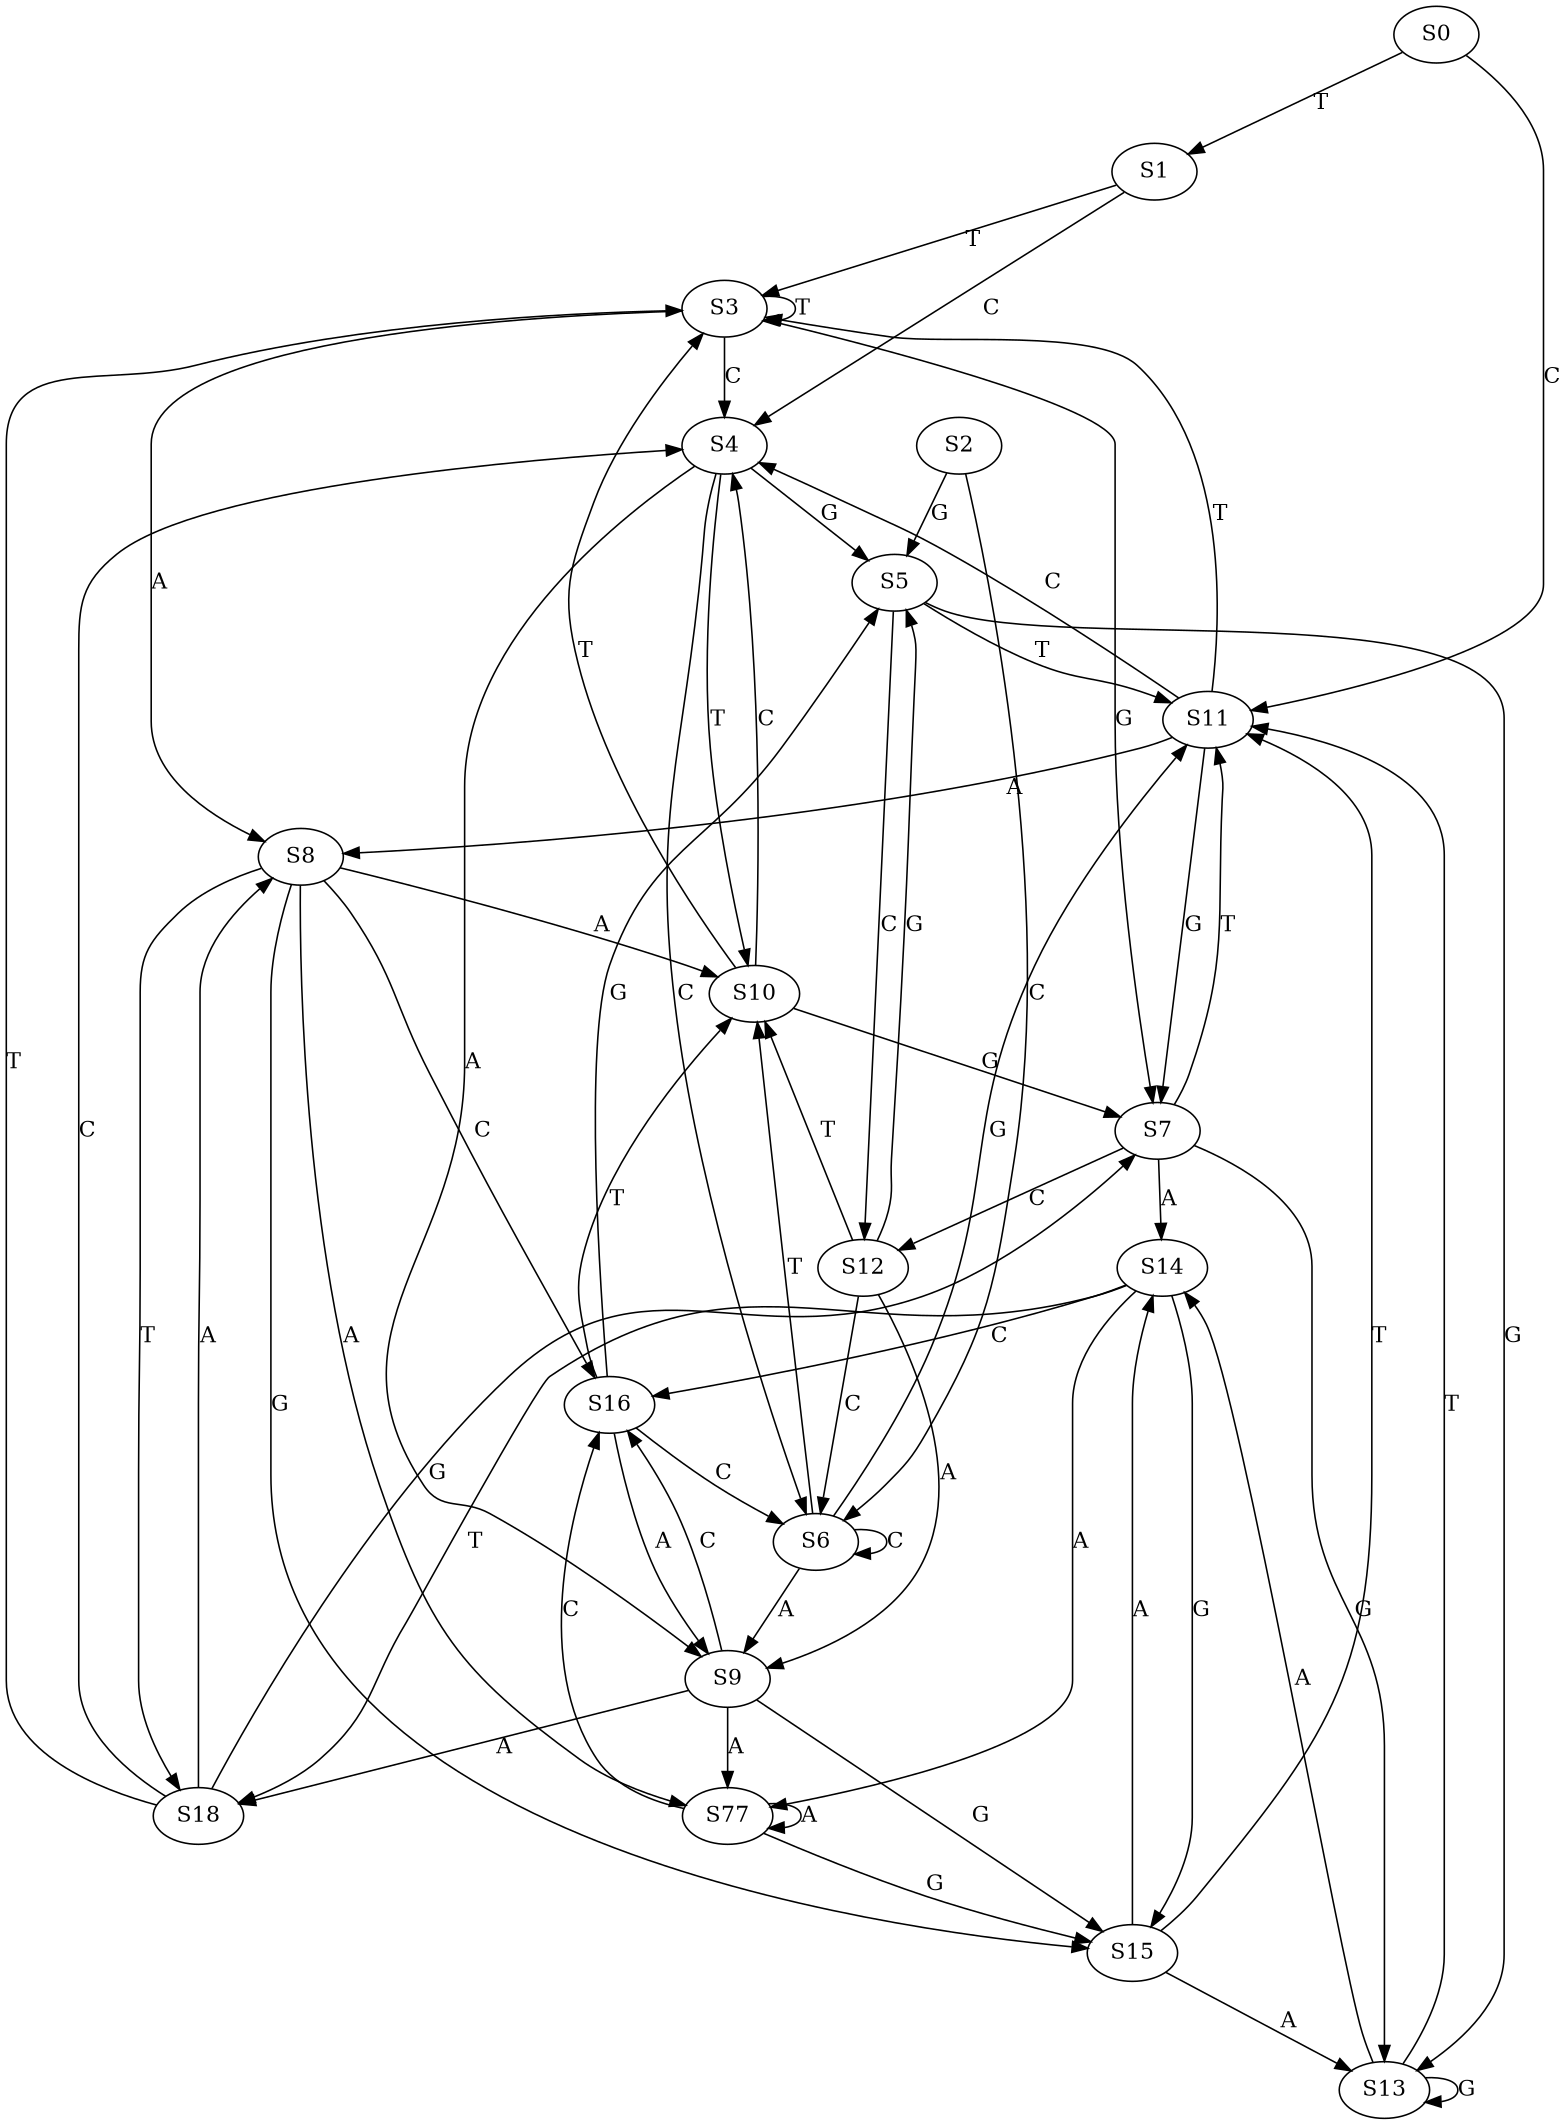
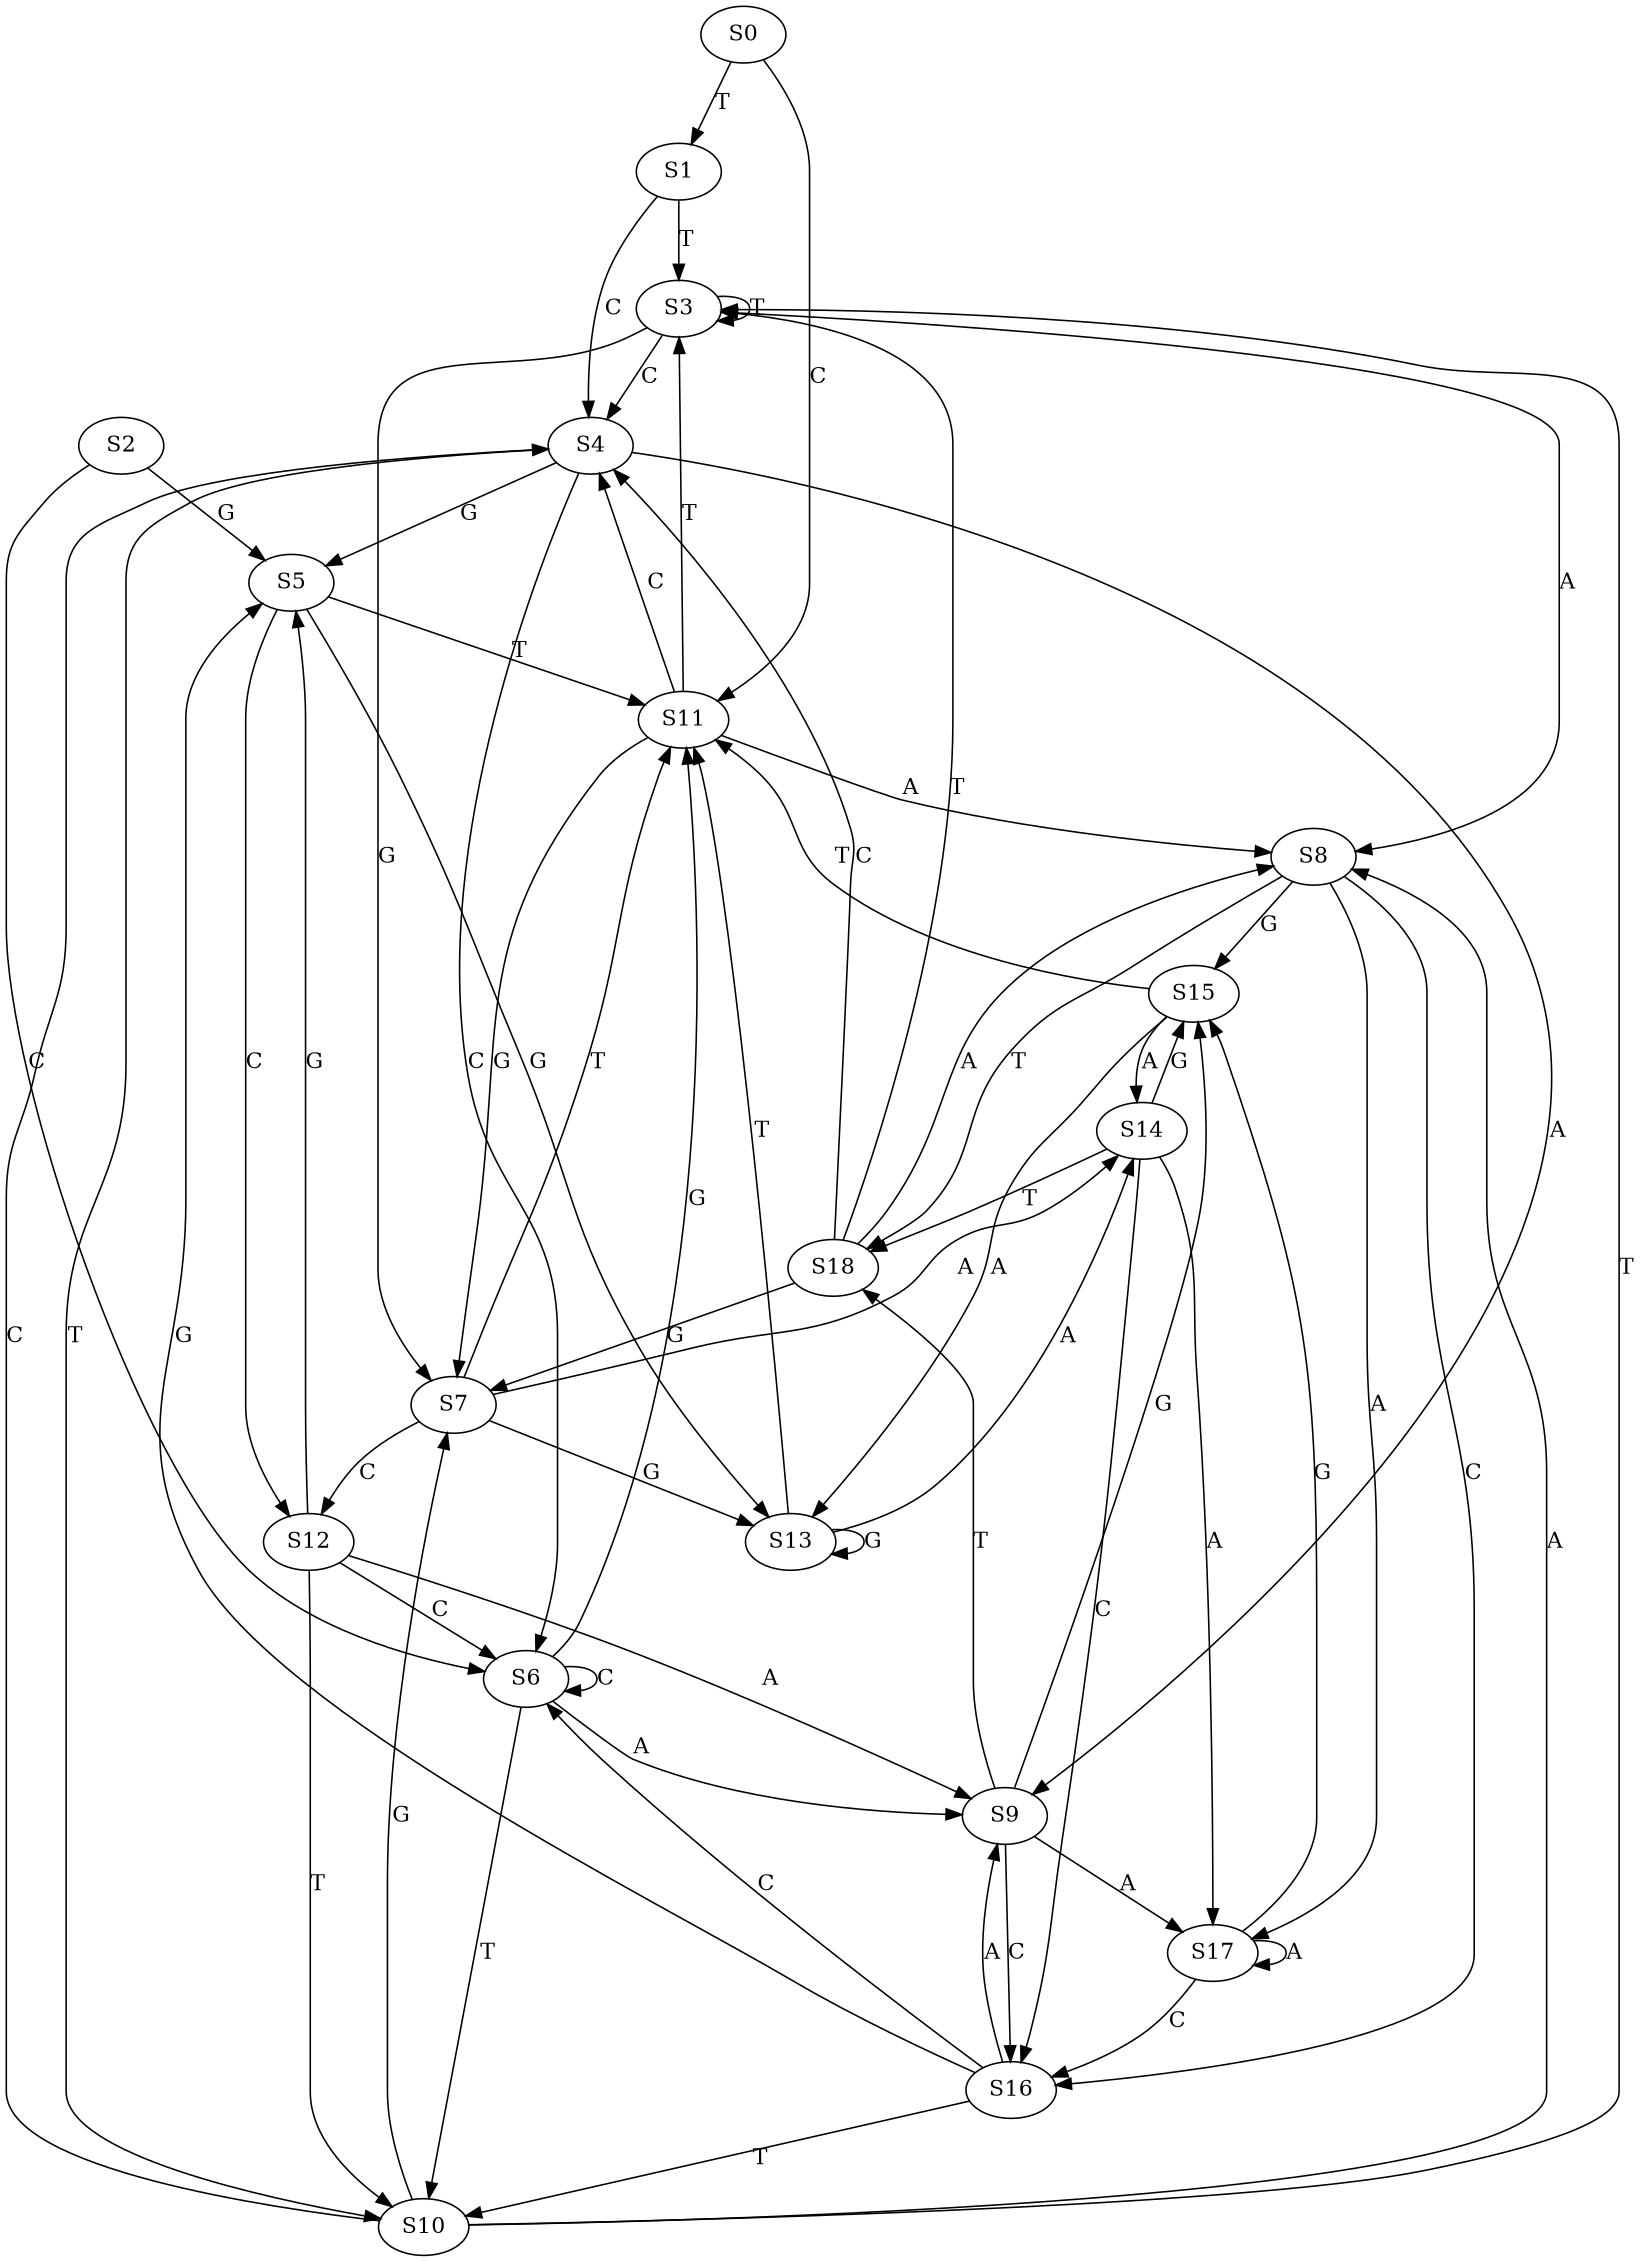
(522, 916) -> (1547, 1999)
(504, 1747) -> (981, 1542)
(728, 1816) -> (1213, 1953)
